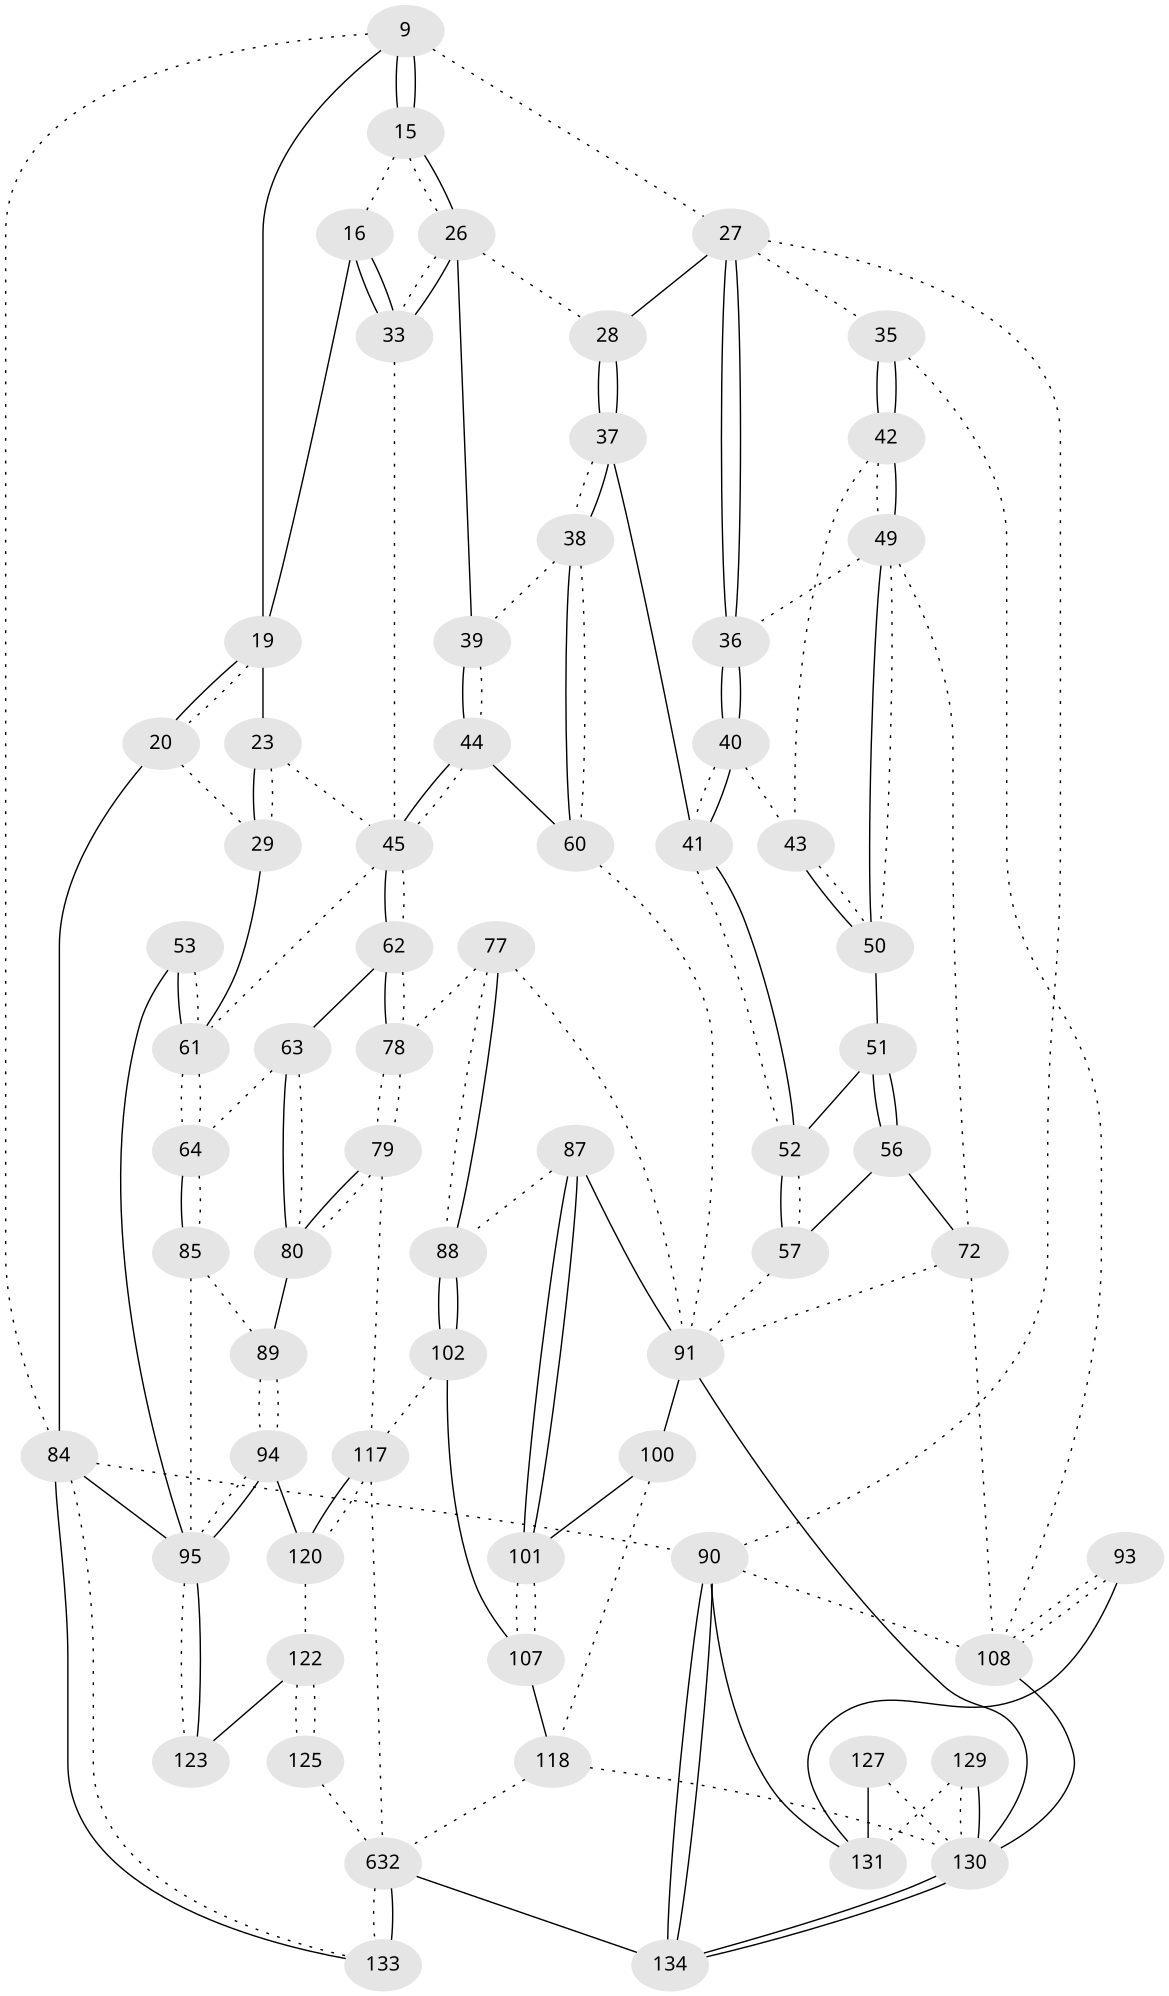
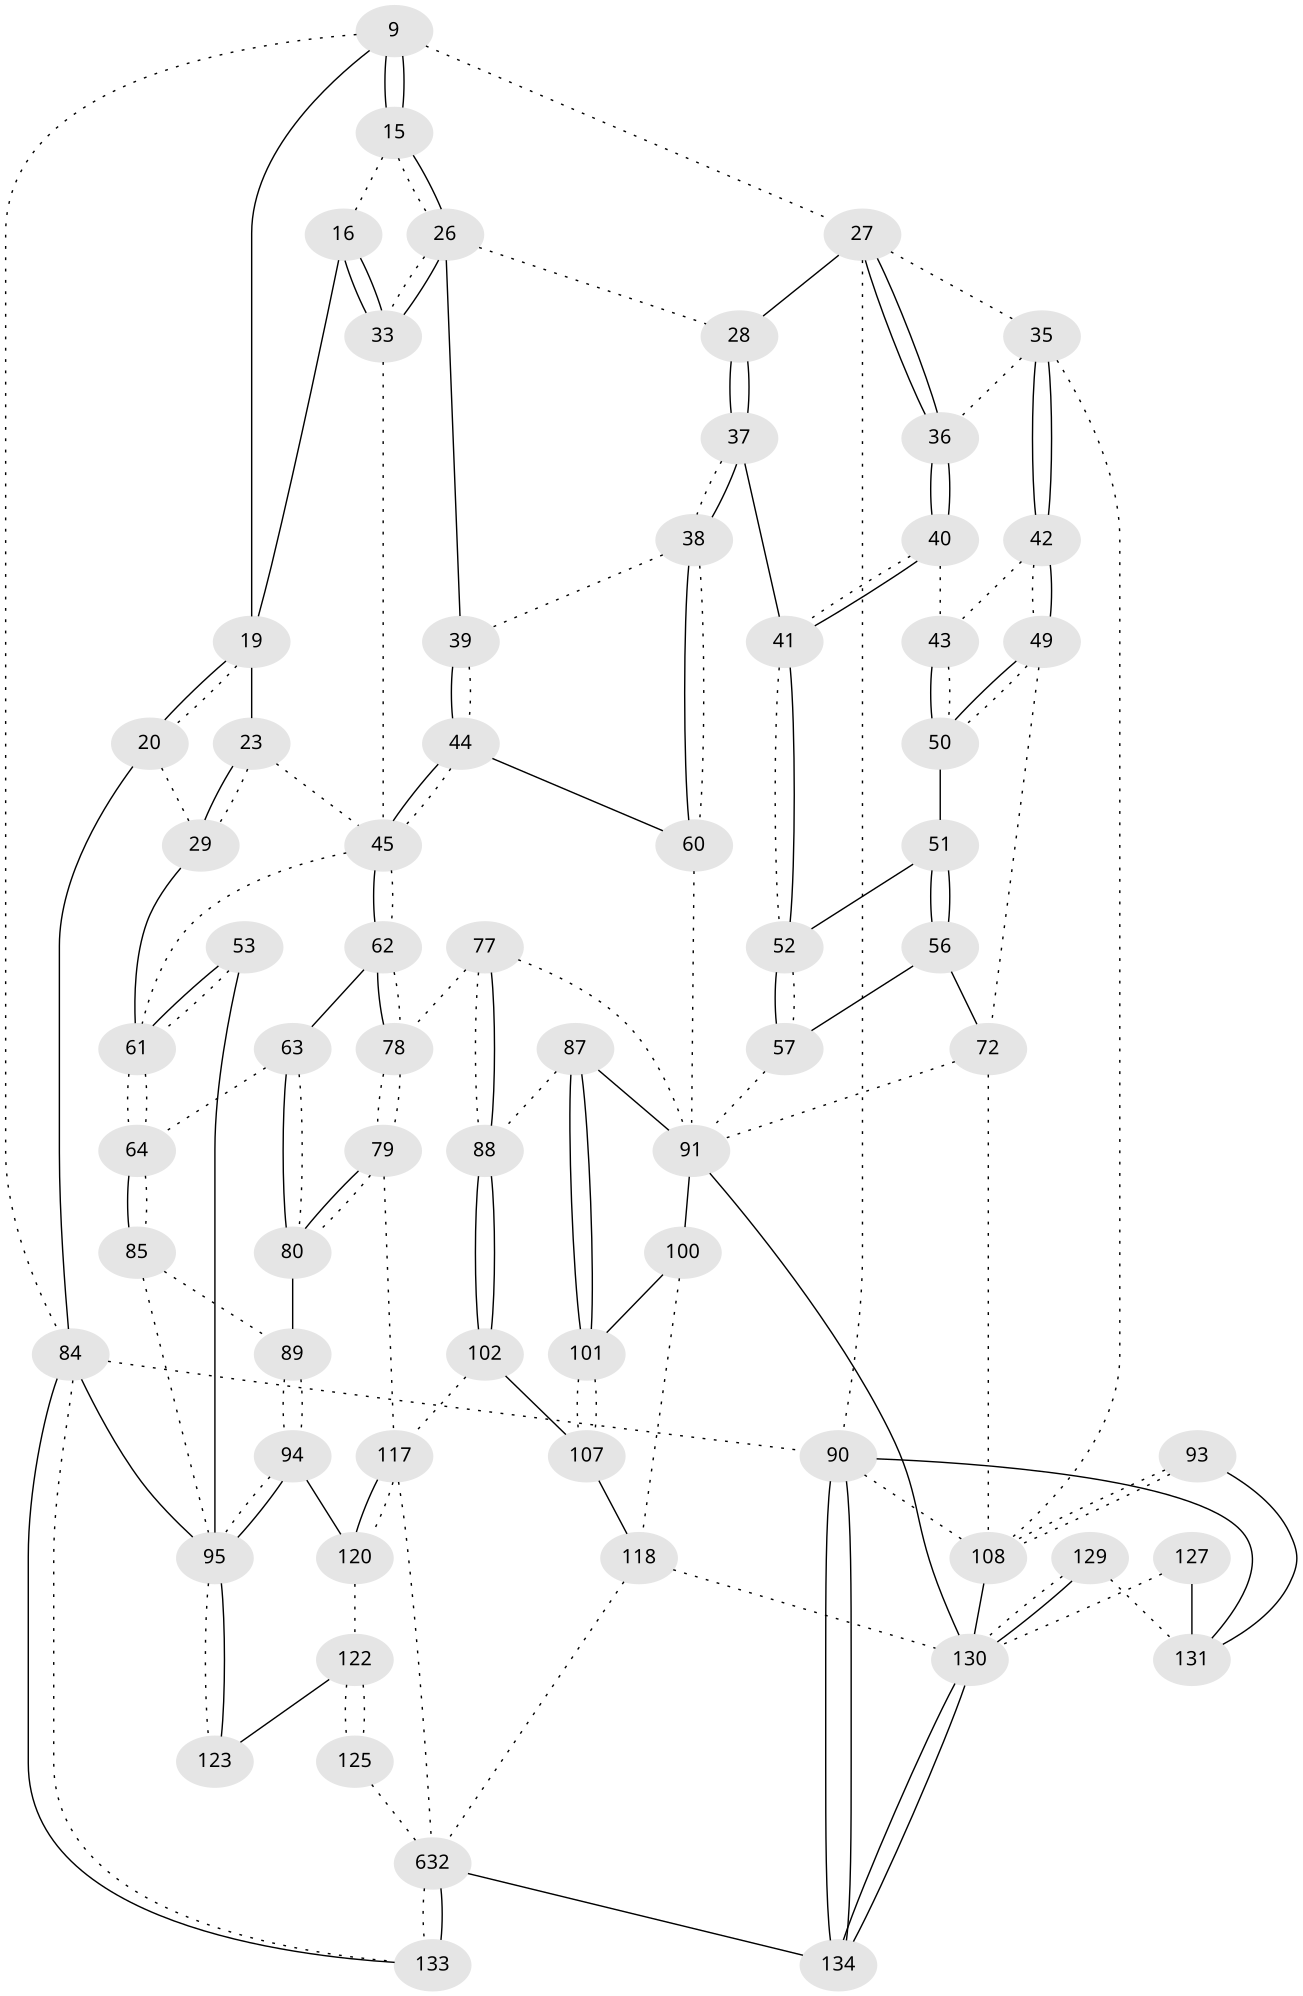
(804, 594) -> (991, 387)
